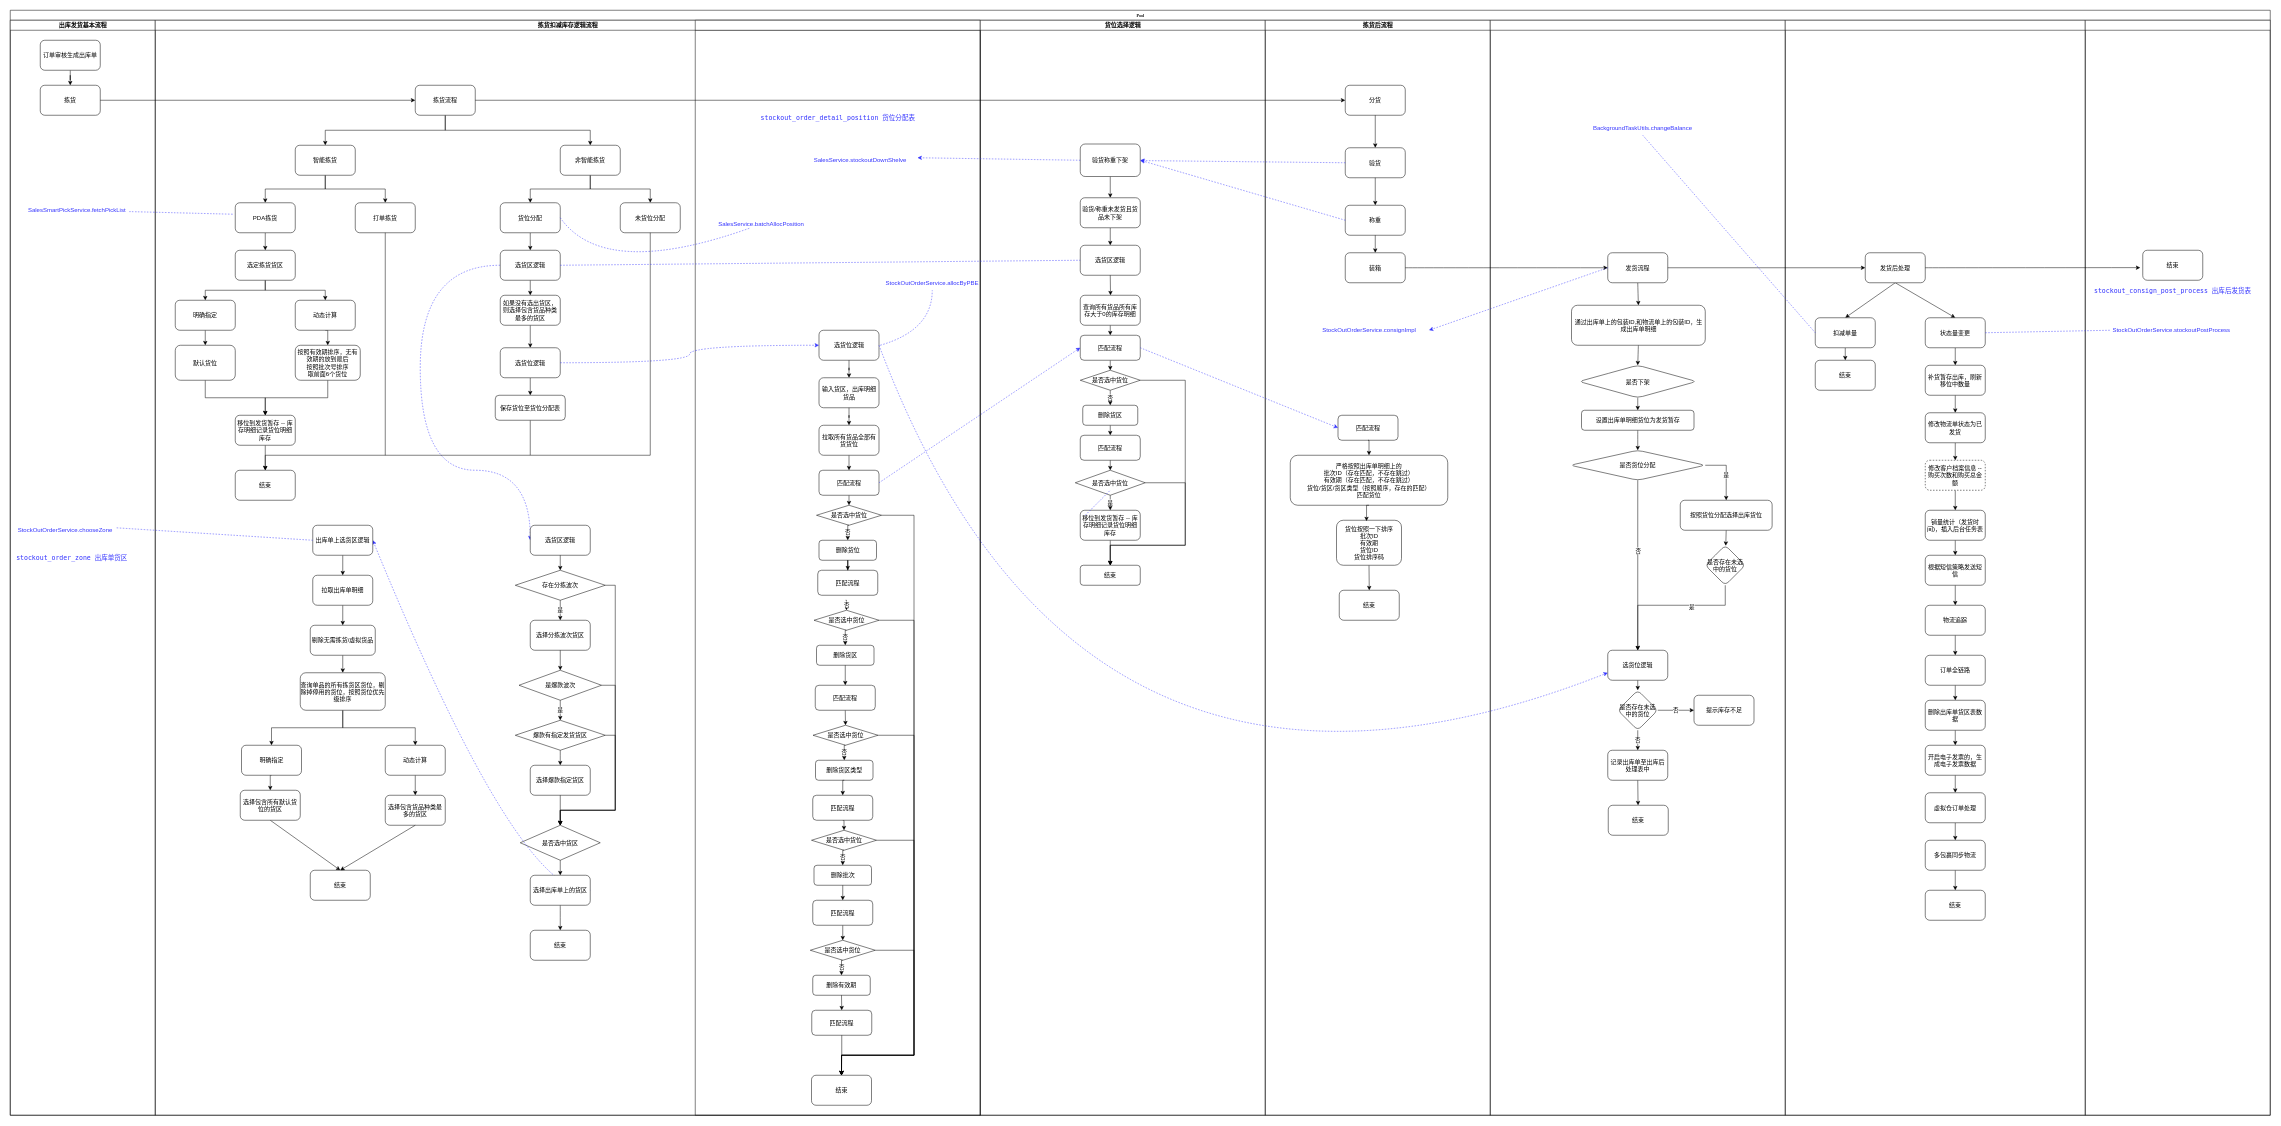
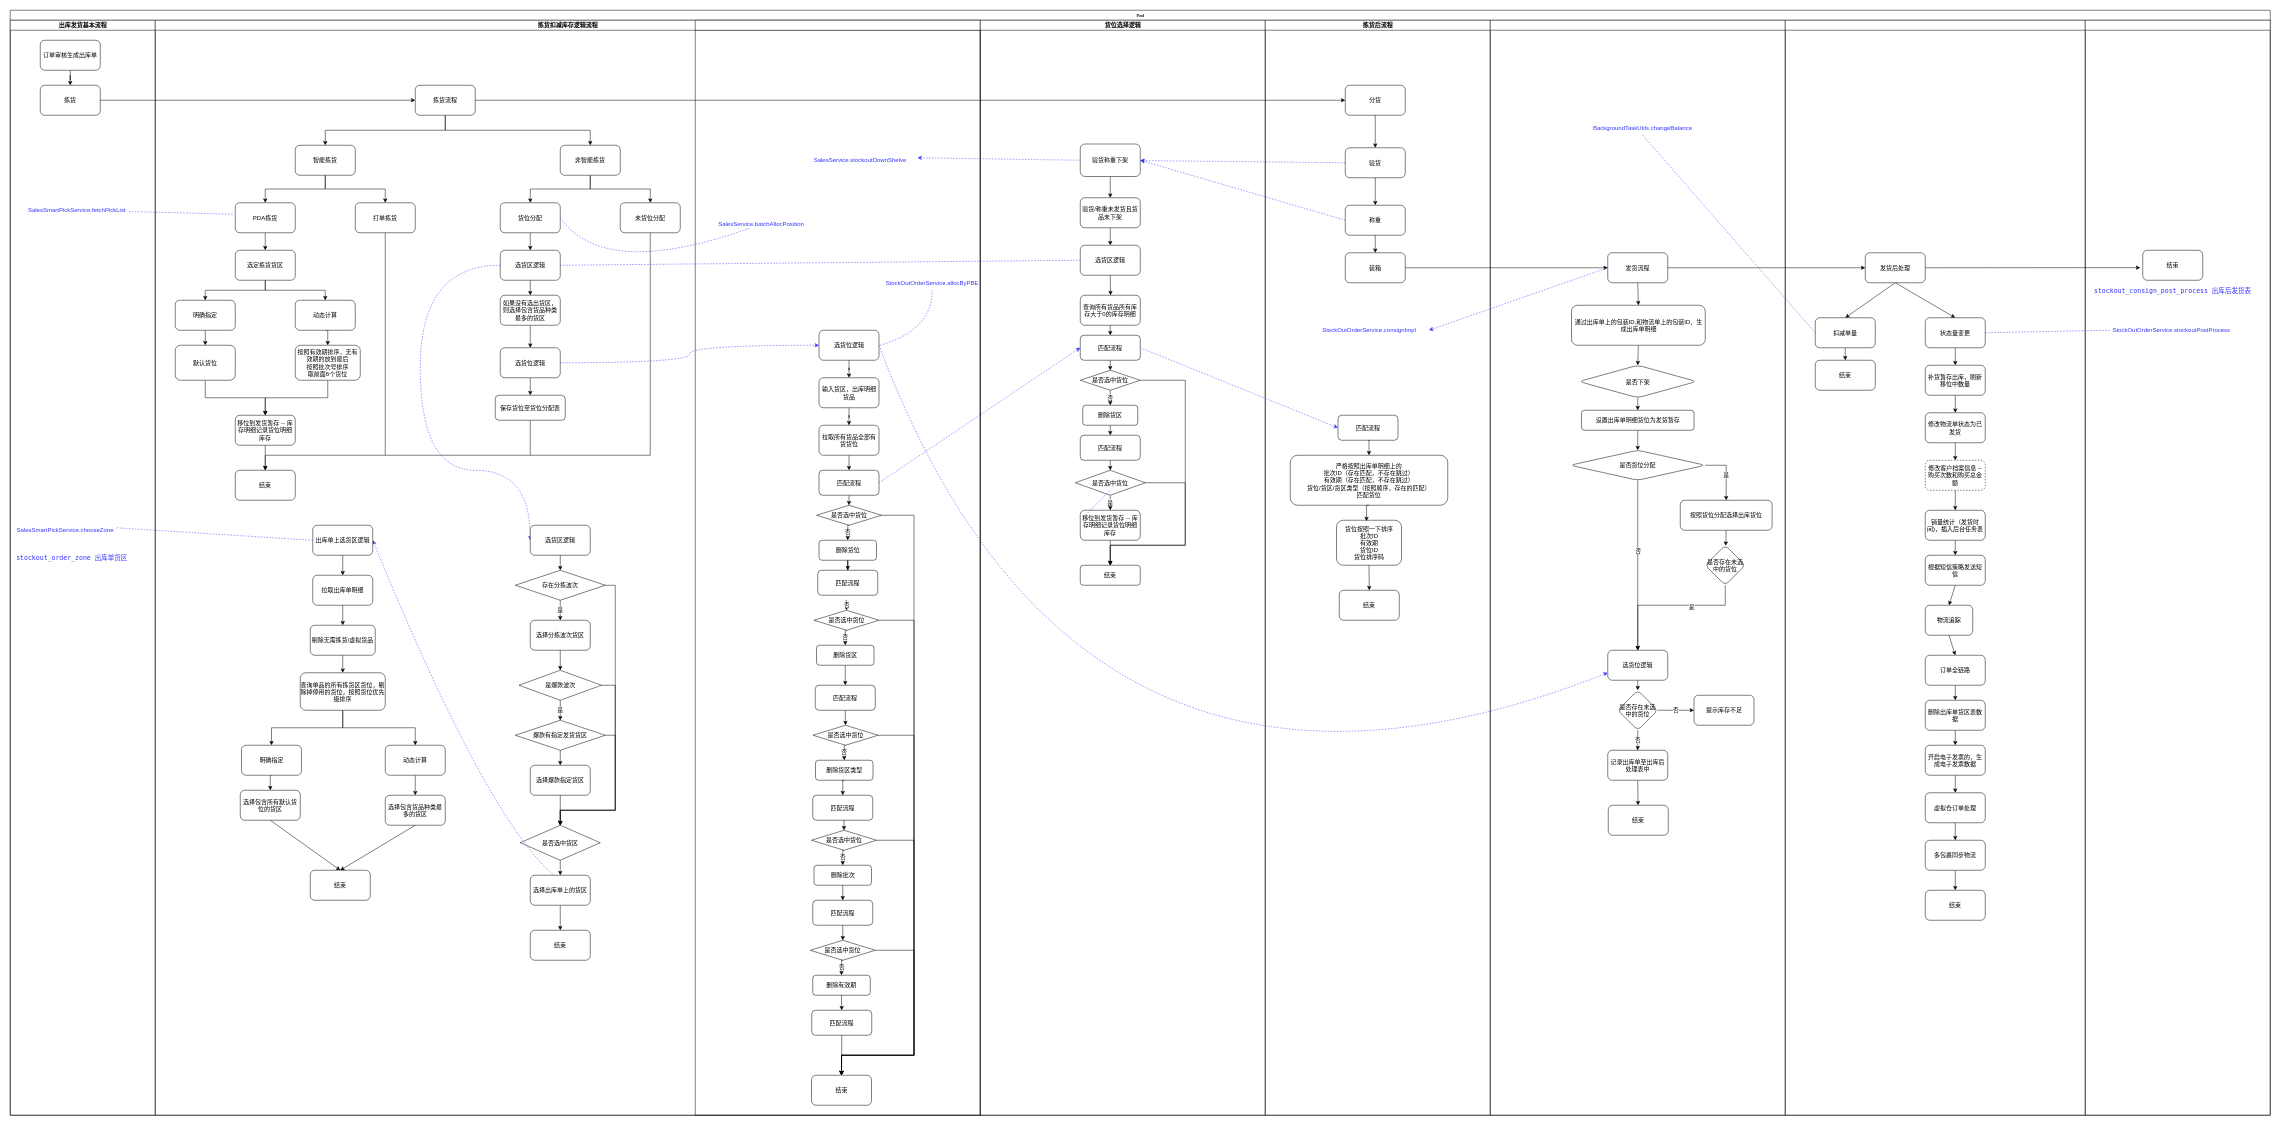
(838, 118) -> none
(65, 530) -> (65, 530)
(1955, 620) -> (1949, 620)
